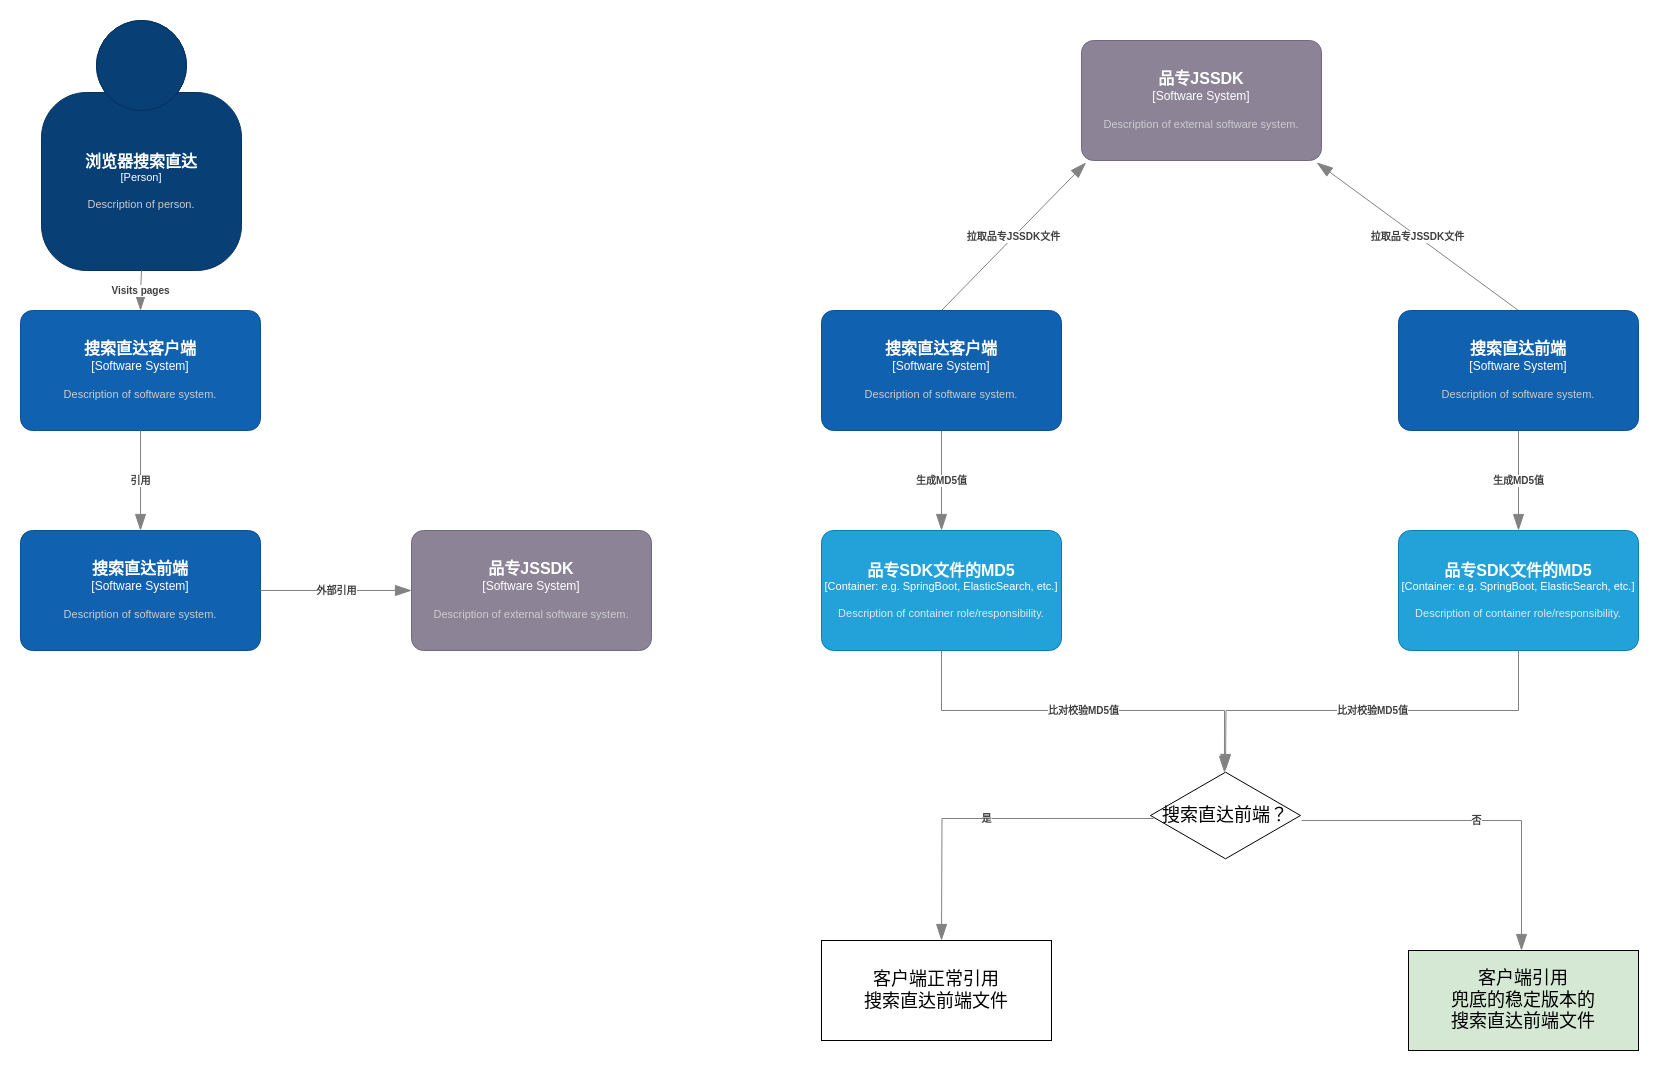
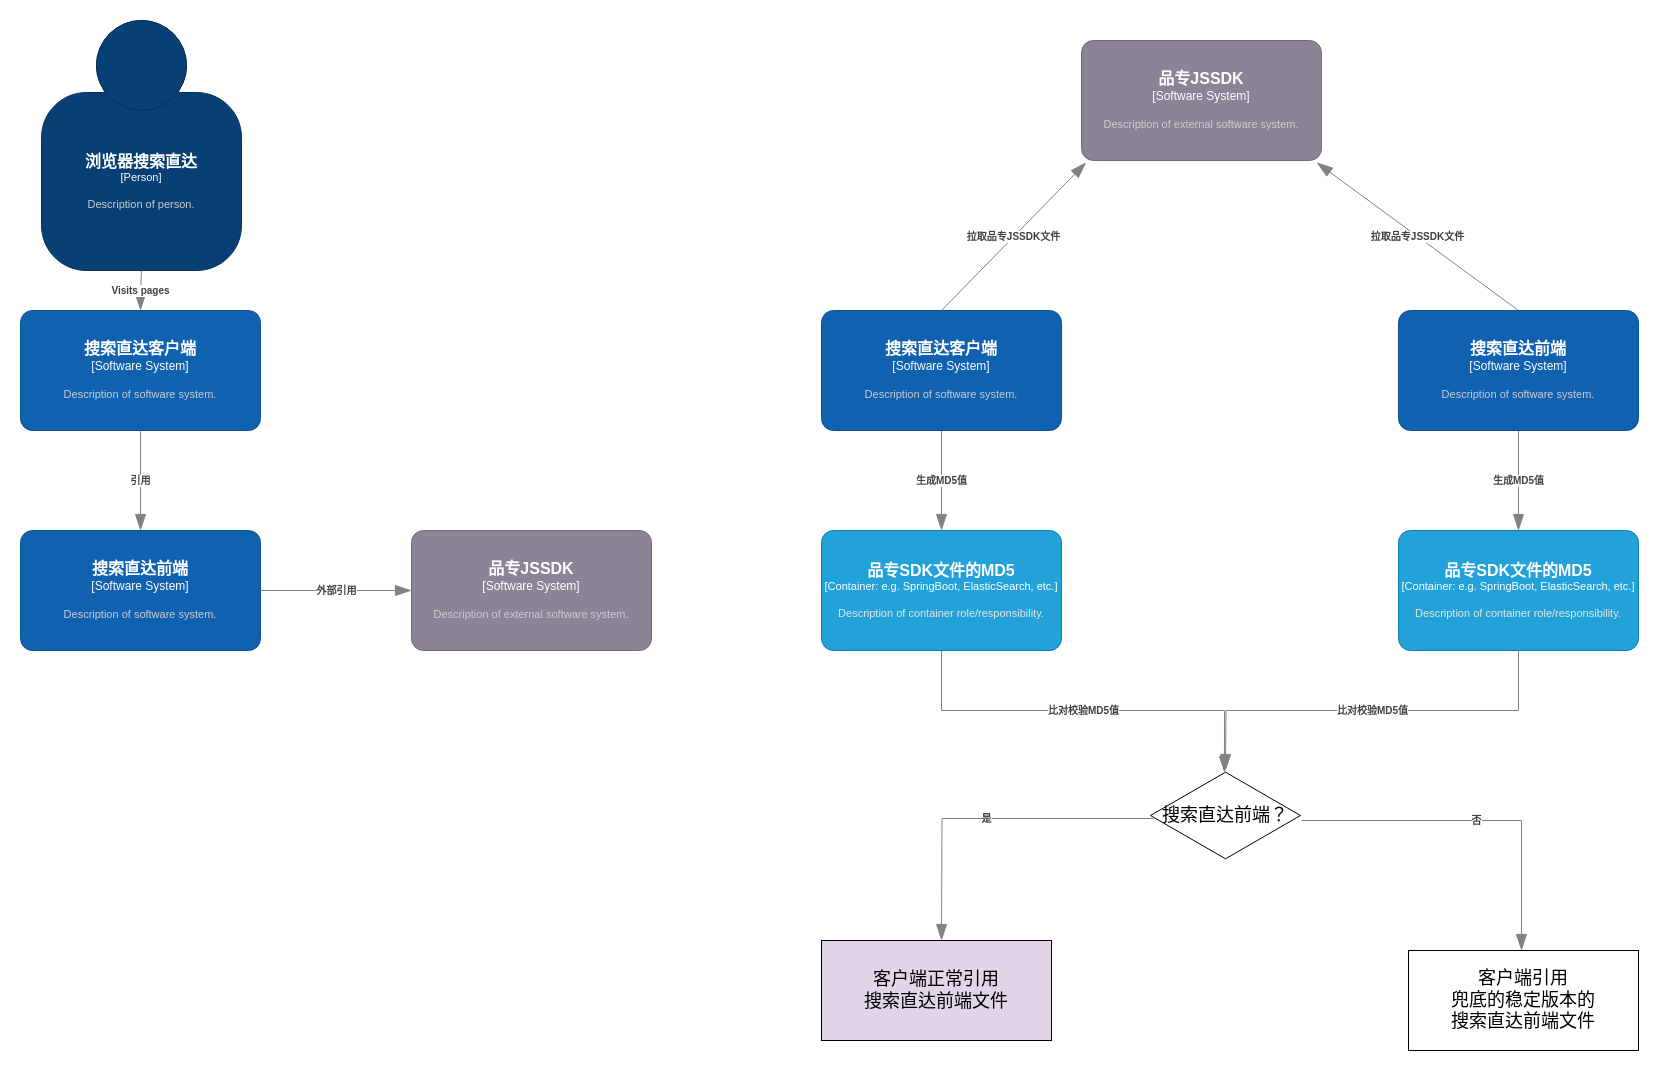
(937, 991) -> (937, 991)
(1524, 1001) -> (1524, 1001)
